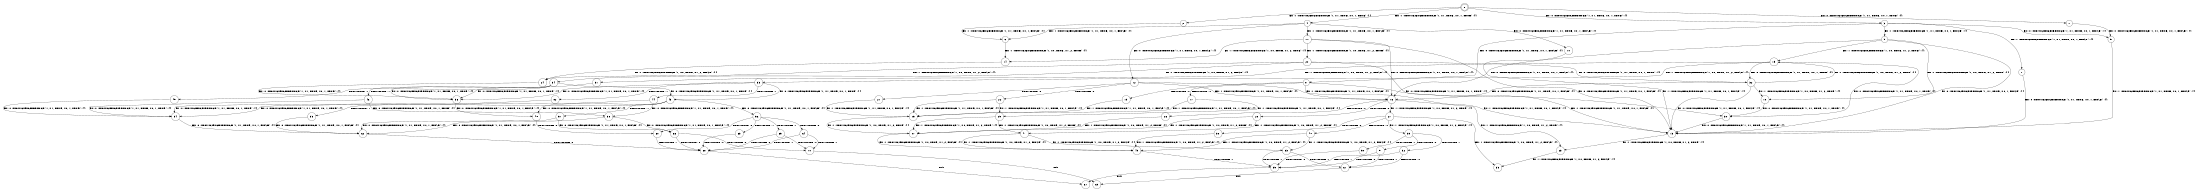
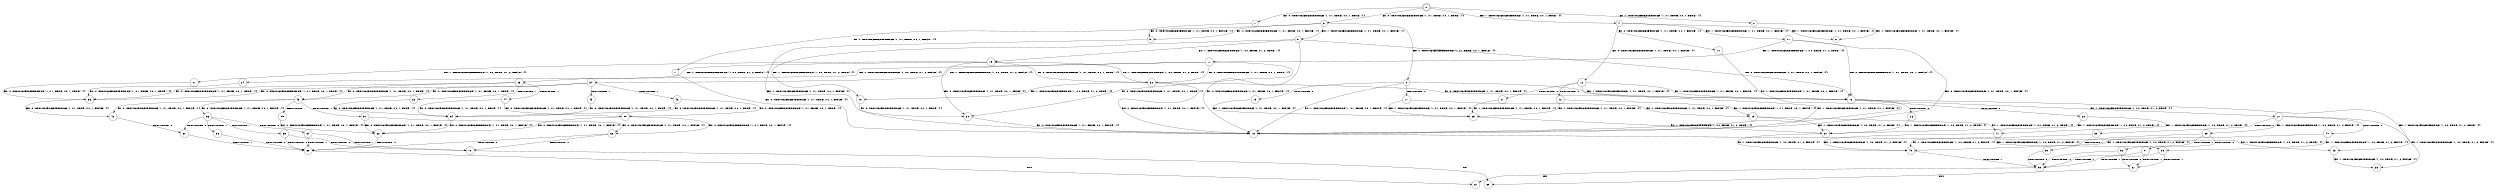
(1005, 62) -> none
